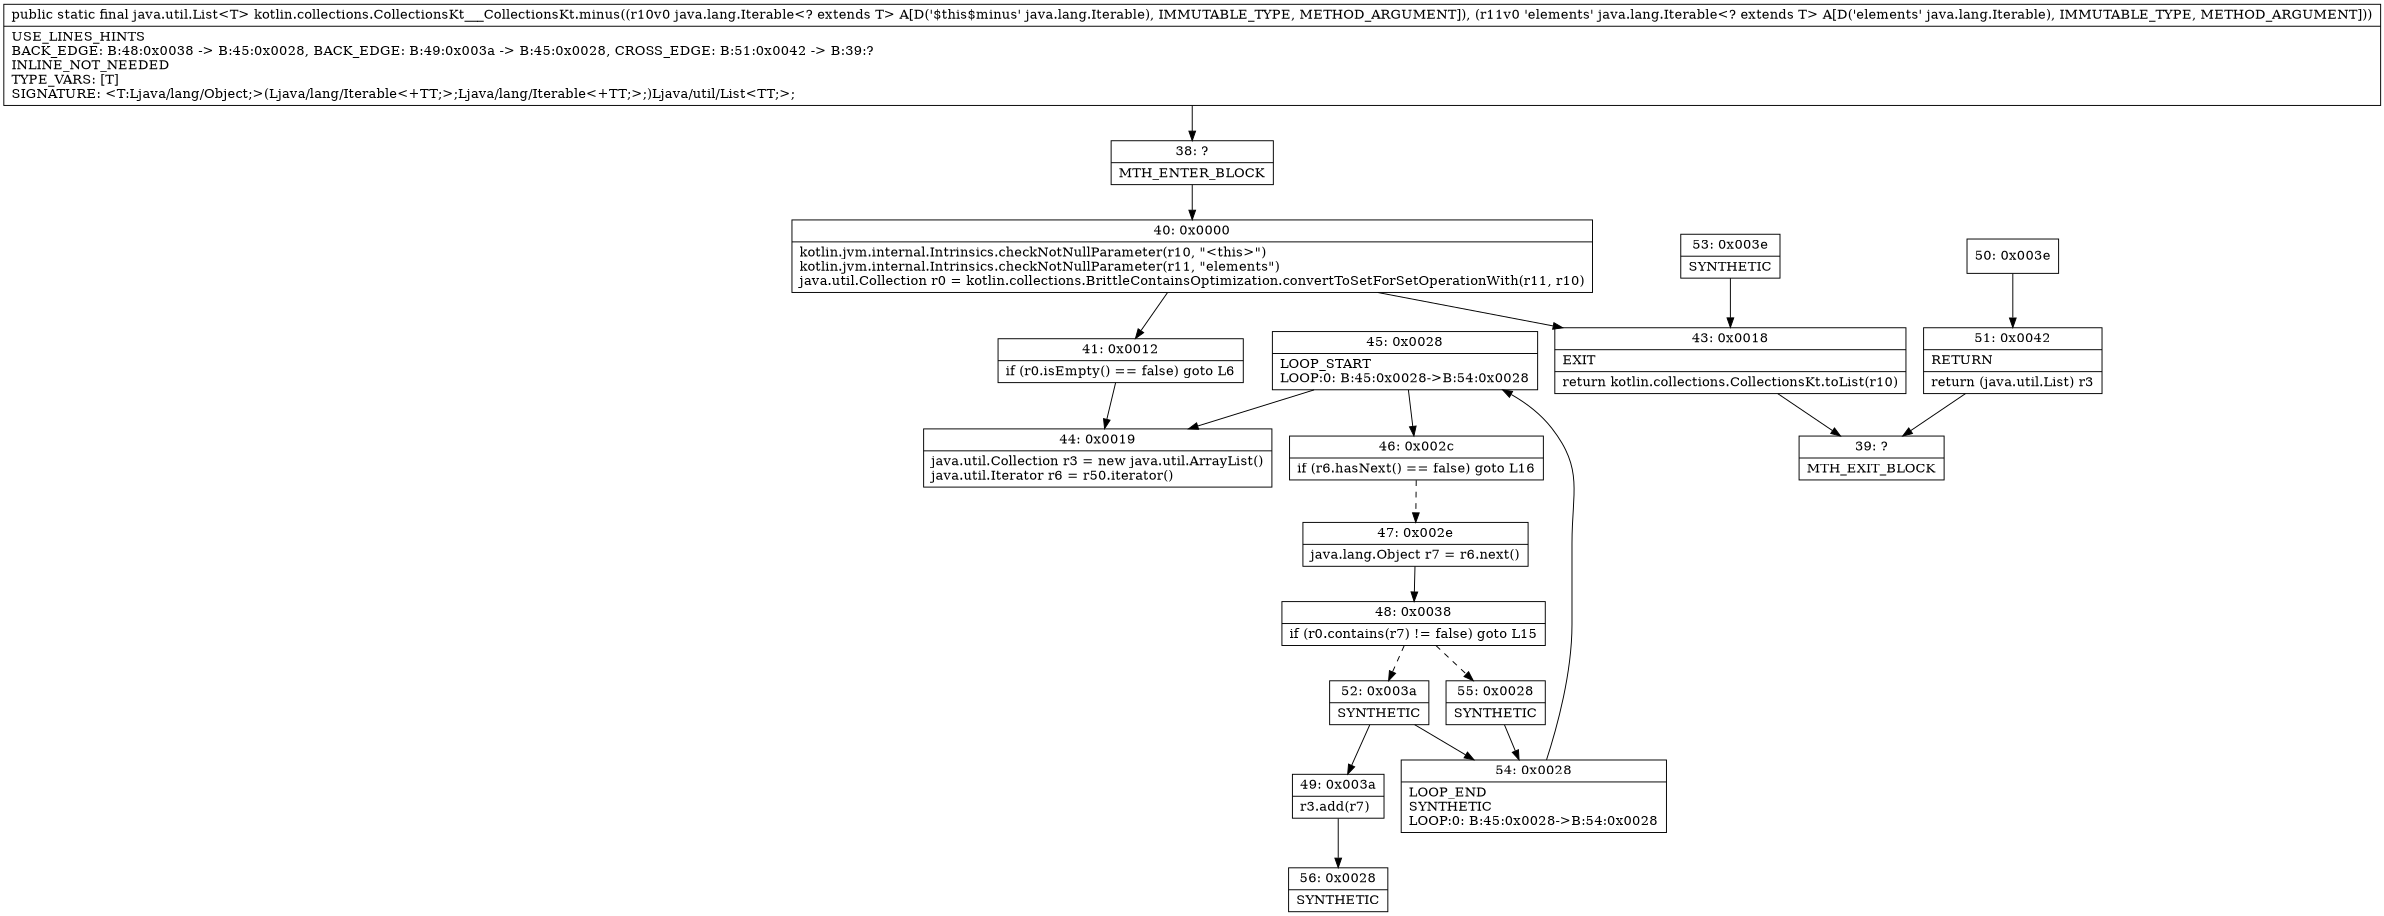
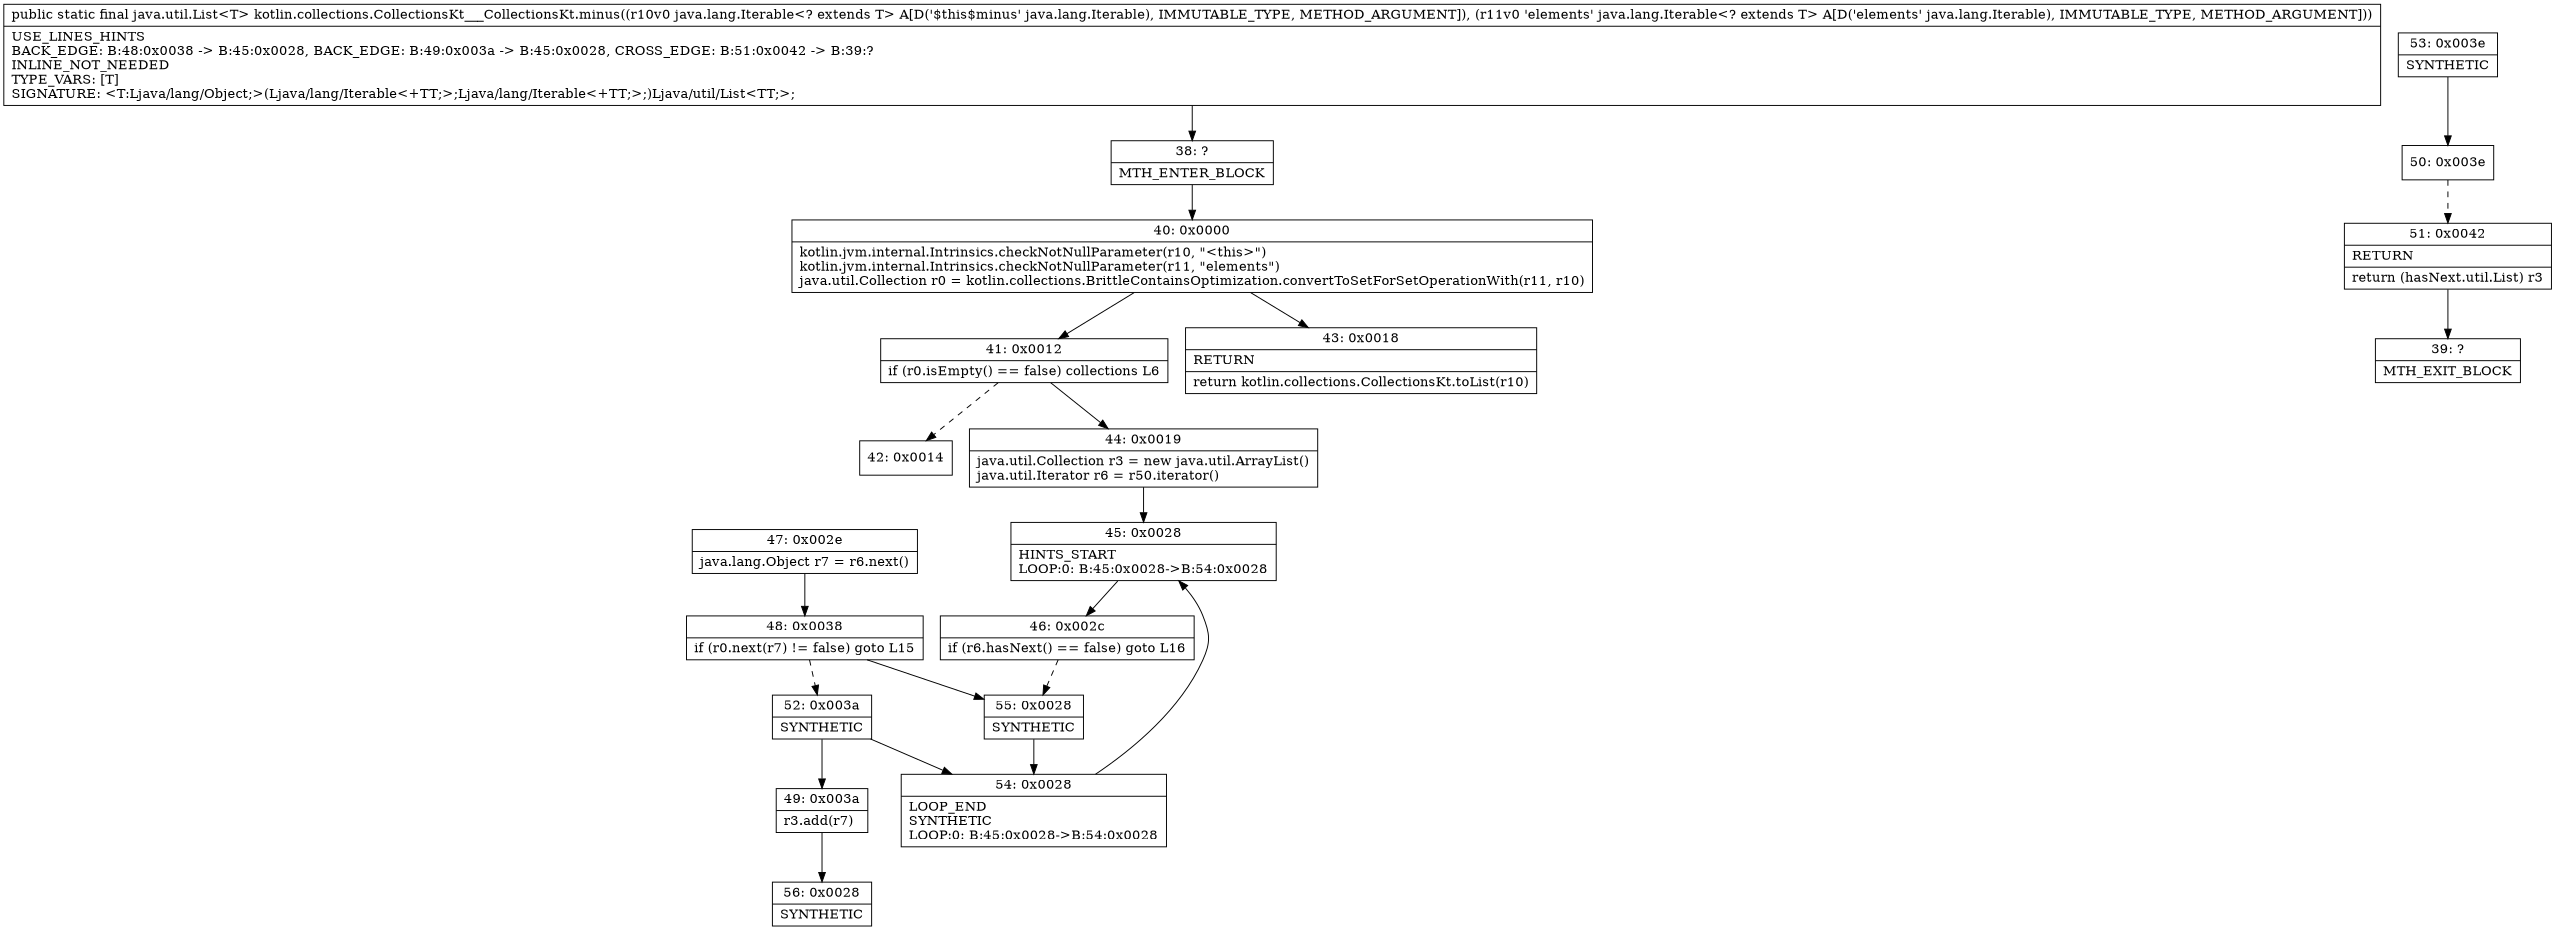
(2013, 296) -> (2448, 197)
(1730, 298) -> (2448, 106)
(1579, 360) -> (1224, 360)
(1326, 364) -> (1068, 555)
(1121, 371) -> (1024, 371)
(2013, 382) -> (2448, 278)
(1256, 408) -> (1144, 500)
(1805, 412) -> none
none -> (906, 458)
(1416, 496) -> (1052, 673)
(1414, 634) -> (805, 648)
(1451, 660) -> (921, 678)
